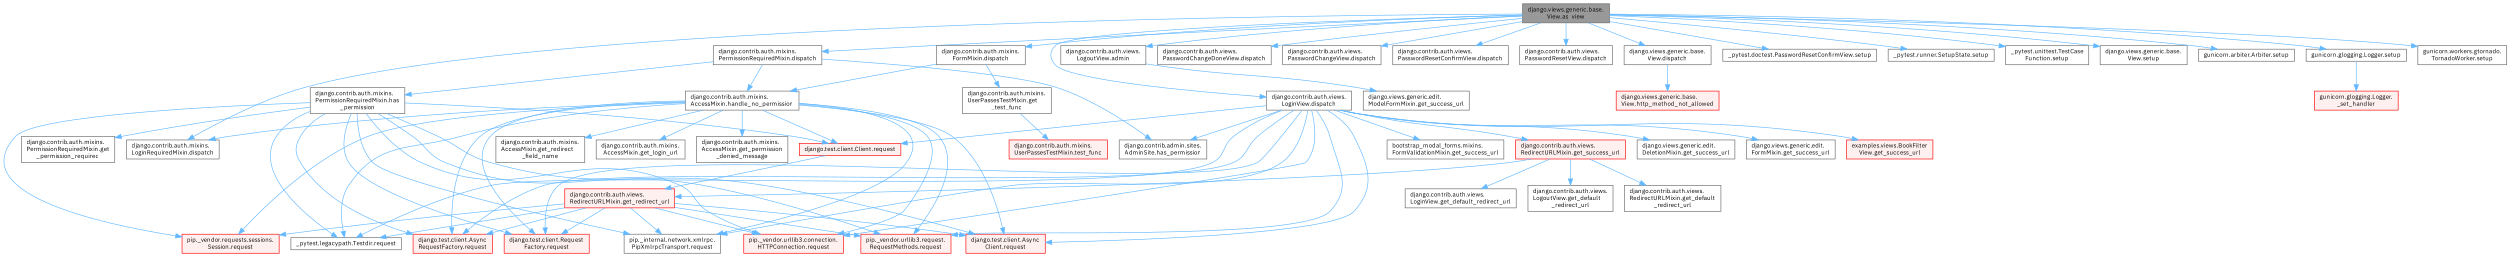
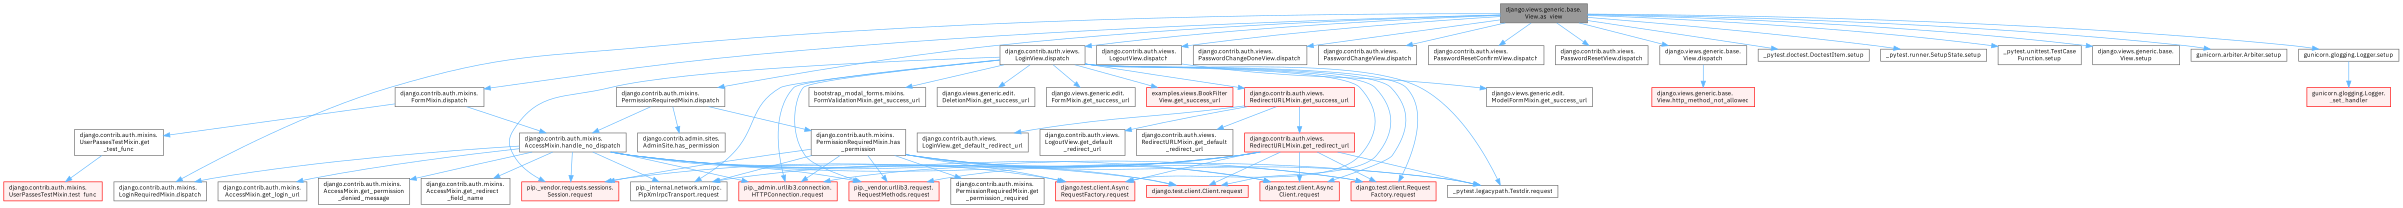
(1103, 55) -> (1139, 55)
(1800, 55) -> (1814, 55)
(2462, 55) -> none
(742, 101) -> (573, 142)
(1239, 124) -> (719, 73)
(748, 172) -> (1238, 172)
(794, 244) -> (788, 191)
